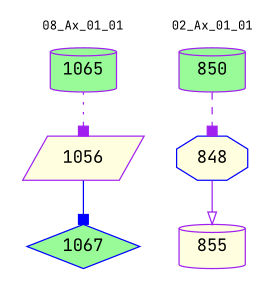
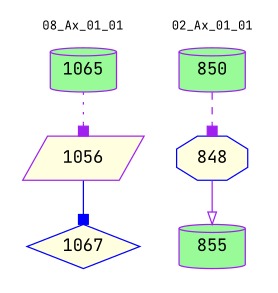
(83, 247) -> (83, 247)
(212, 247) -> (212, 247)
